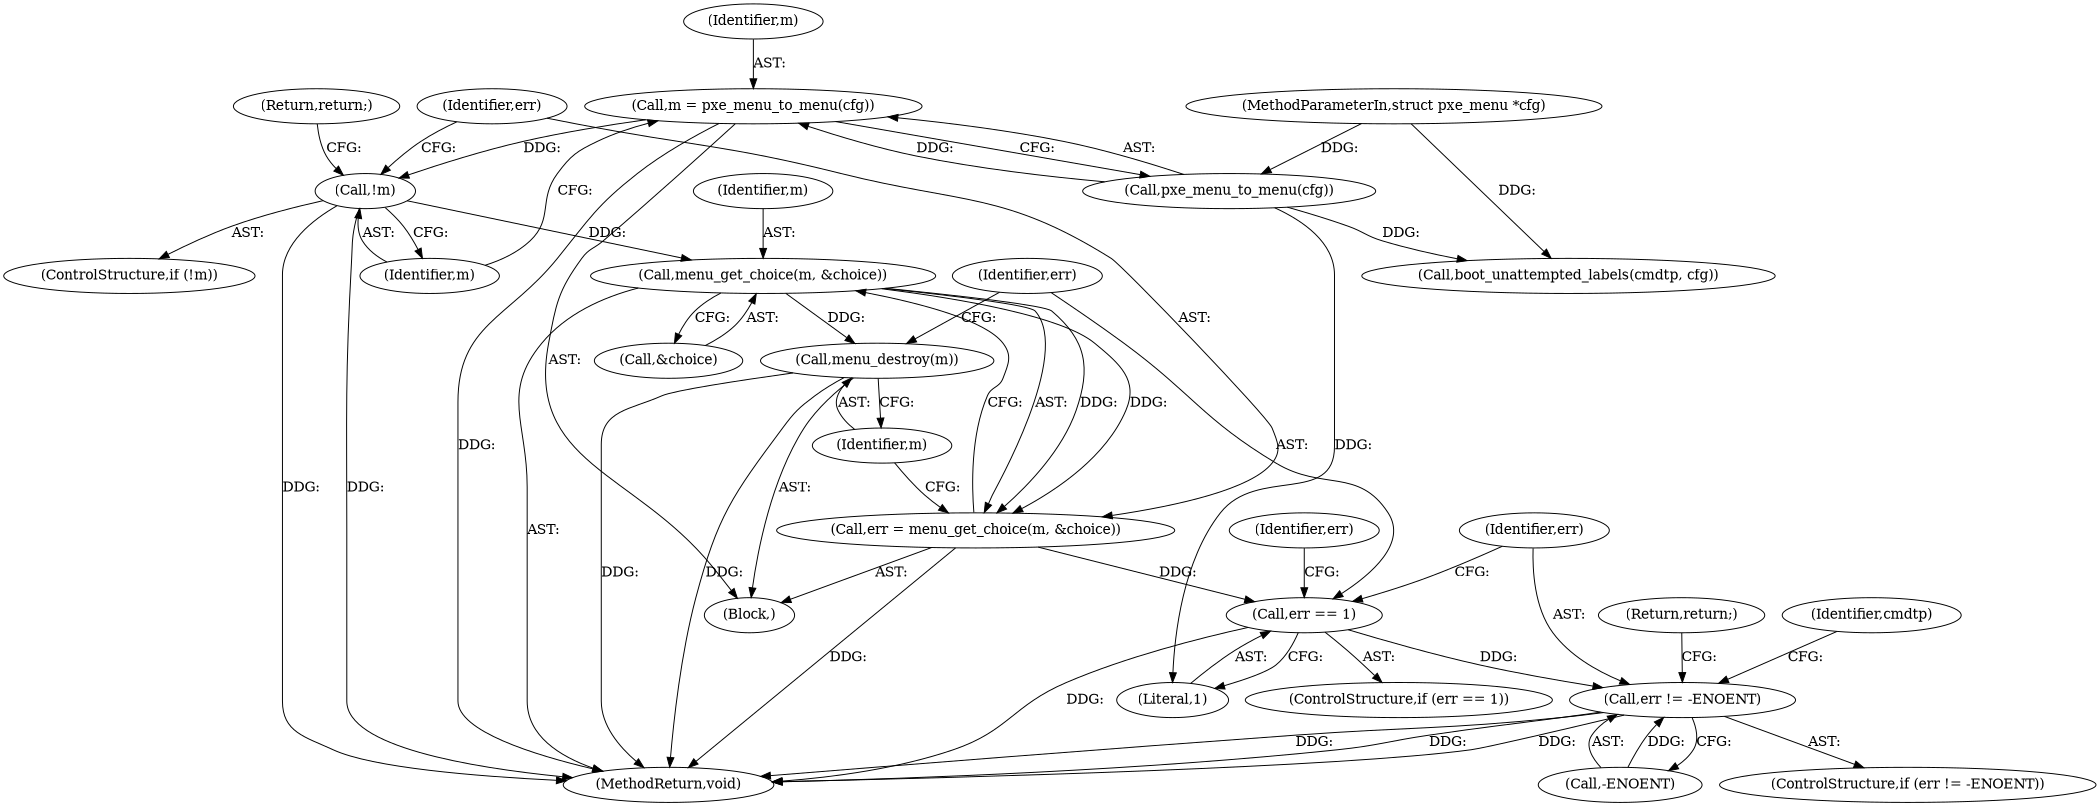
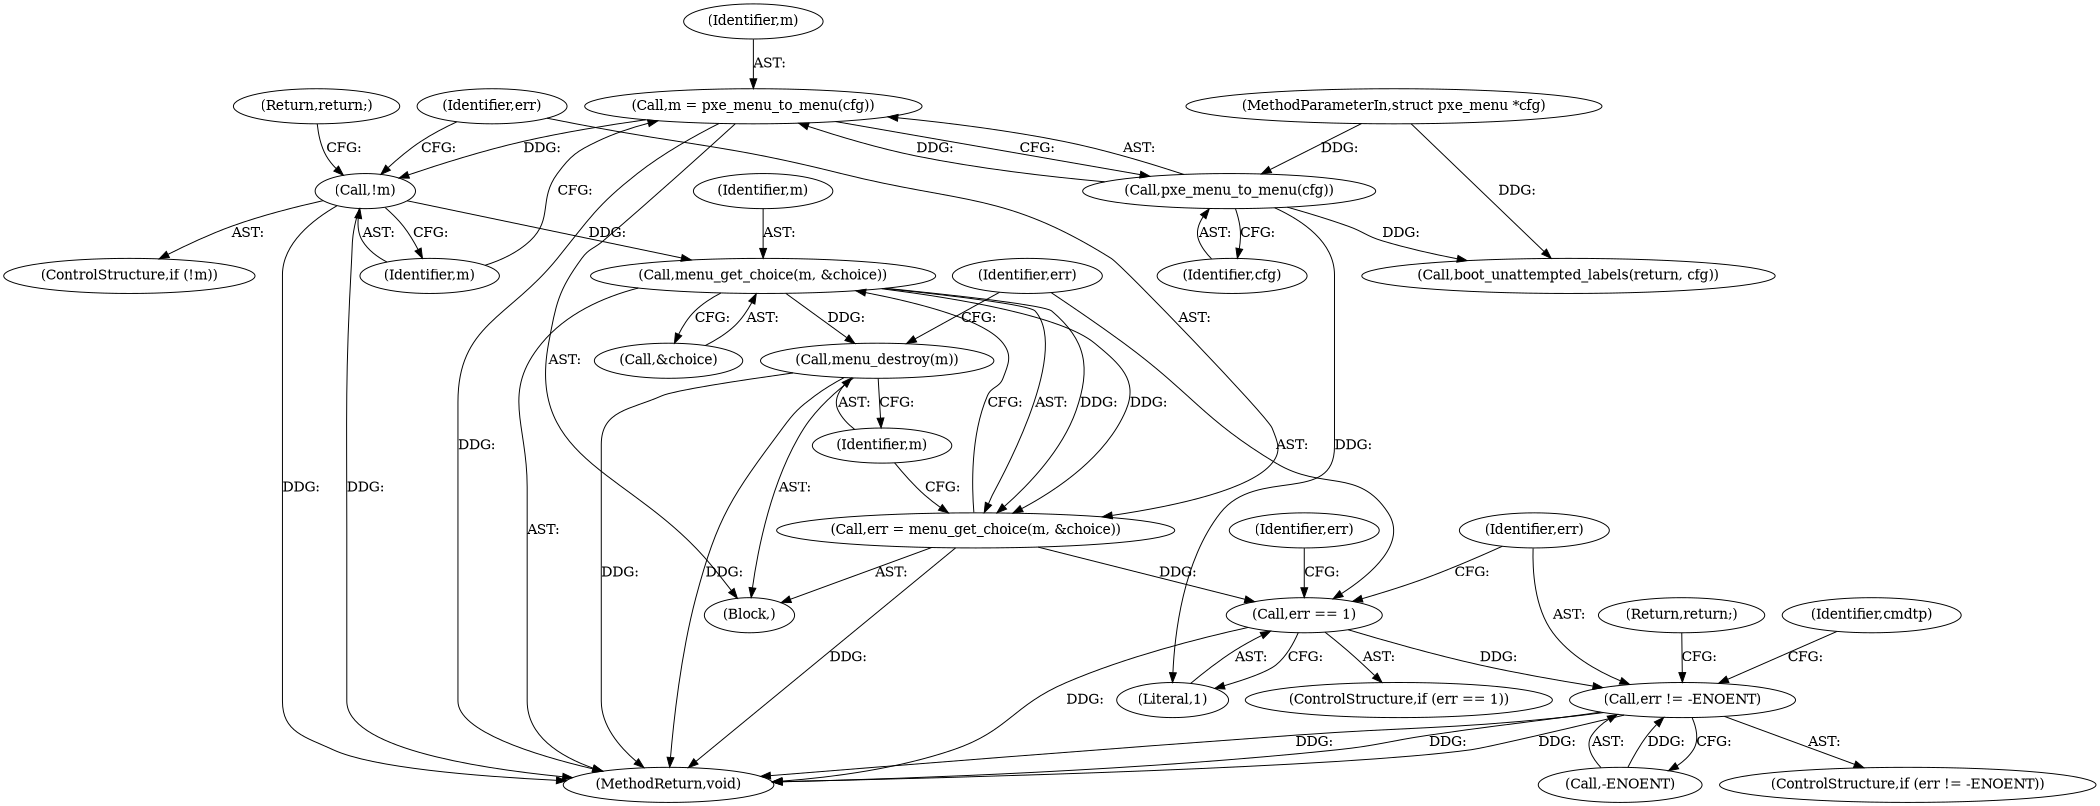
none -> (1232, 276)
(1568, 276) -> (1568, 276)
